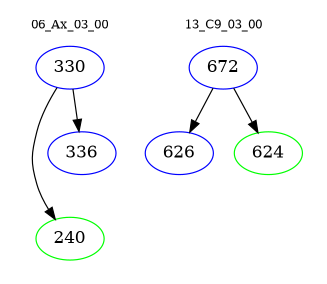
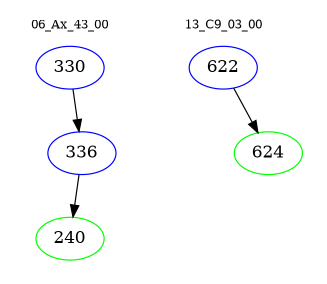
(70, 26) -> (70, 26)
(223, 68) -> (223, 68)
(33, 148) -> (77, 190)
(179, 153) -> none
